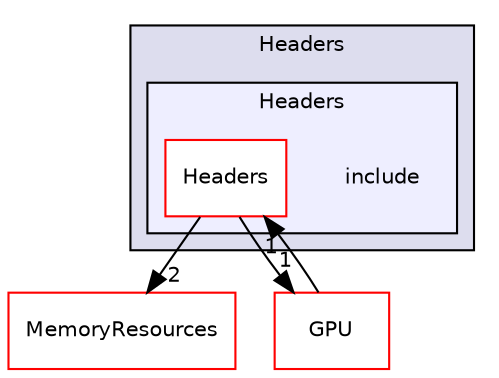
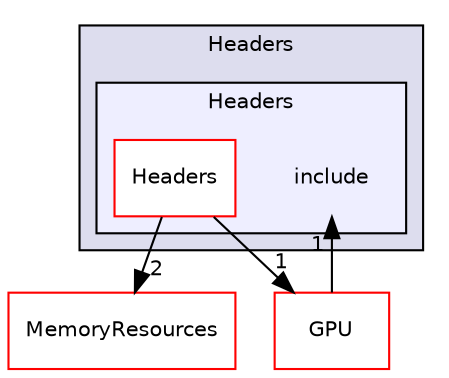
(300, 264) -> (332, 265)
